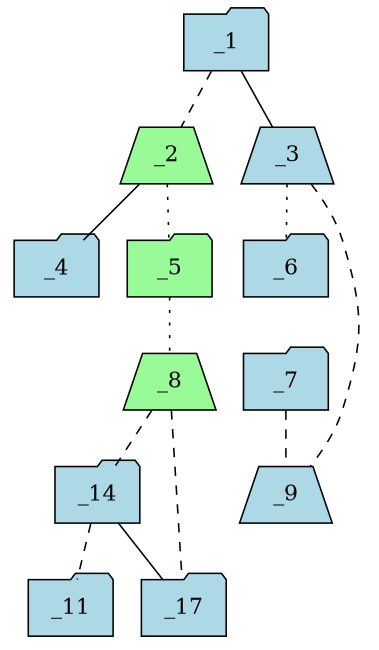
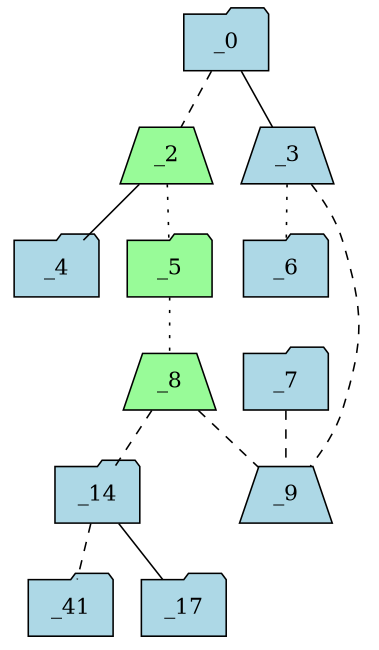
(226, 42) -> (226, 42)
(177, 495) -> (228, 439)
(71, 608) -> (71, 608)
